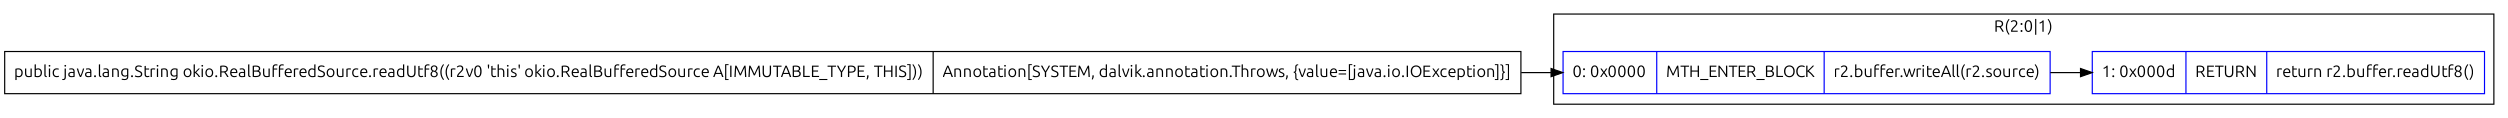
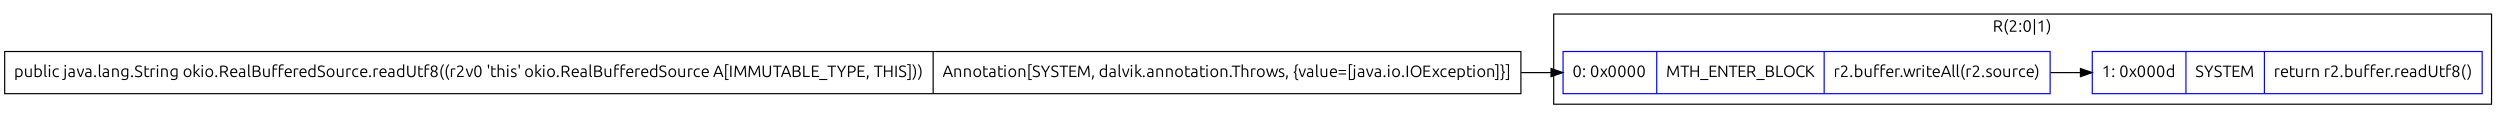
(2226, 72) -> (2225, 72)
